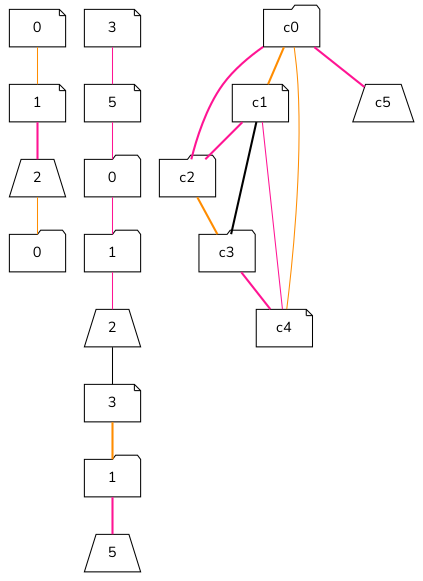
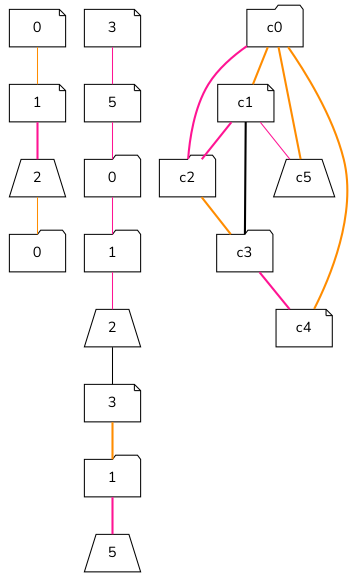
(339, 67) -> (290, 103)
(298, 178) -> (346, 174)
(272, 216) -> (275, 141)
